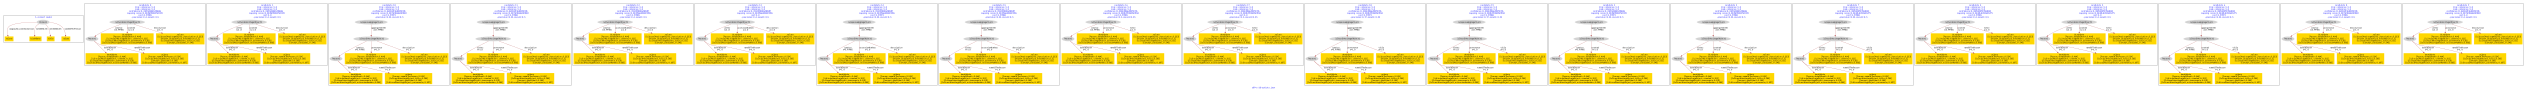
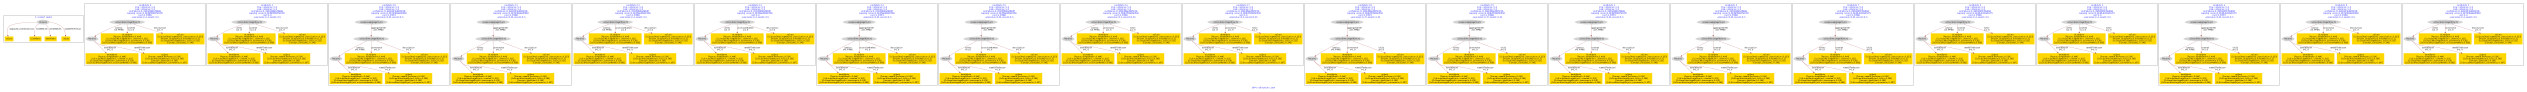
(51, 39) -> (51, 39)
